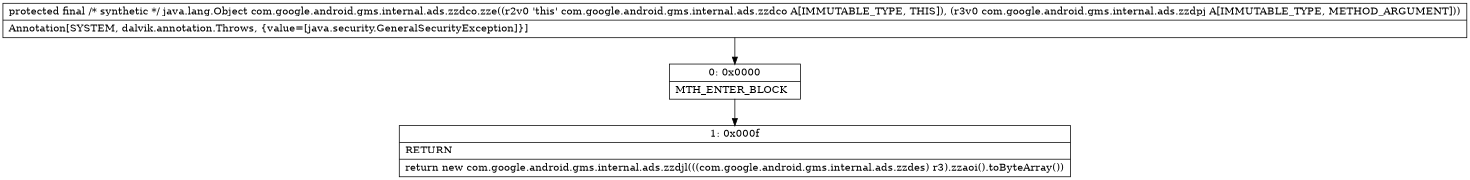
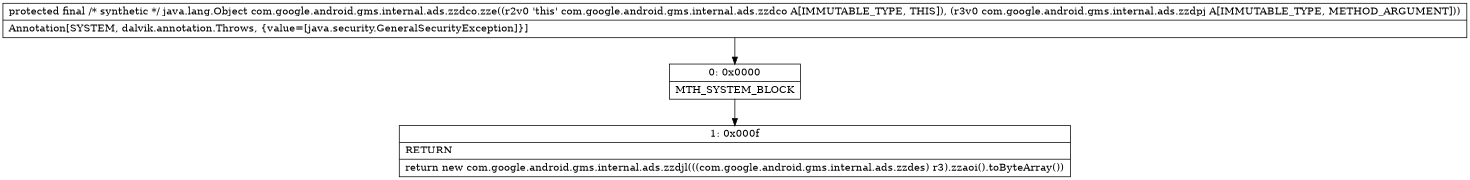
(732, 90) -> (735, 90)
